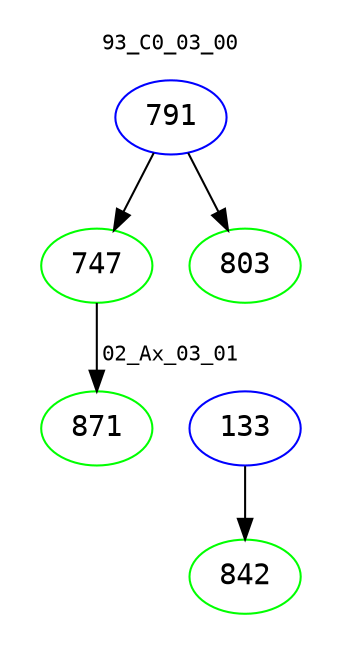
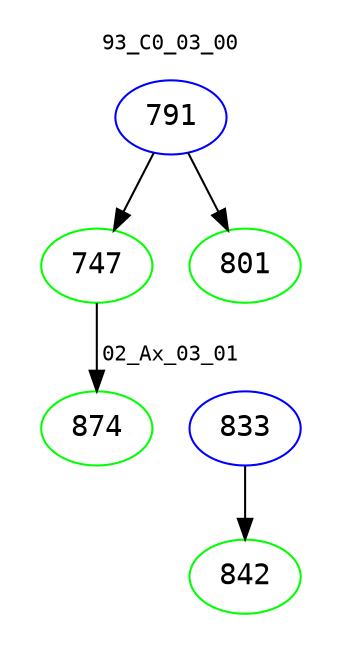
(245, 266) -> (245, 266)
(97, 428) -> (97, 428)
(245, 428) -> (245, 428)
